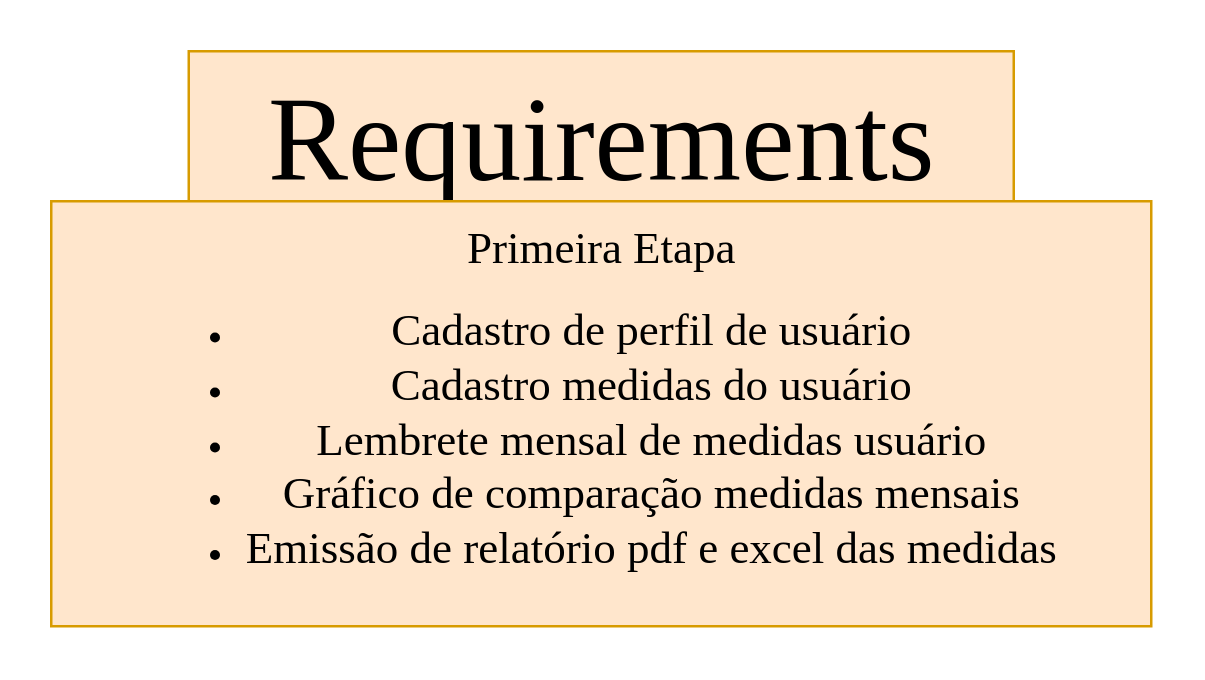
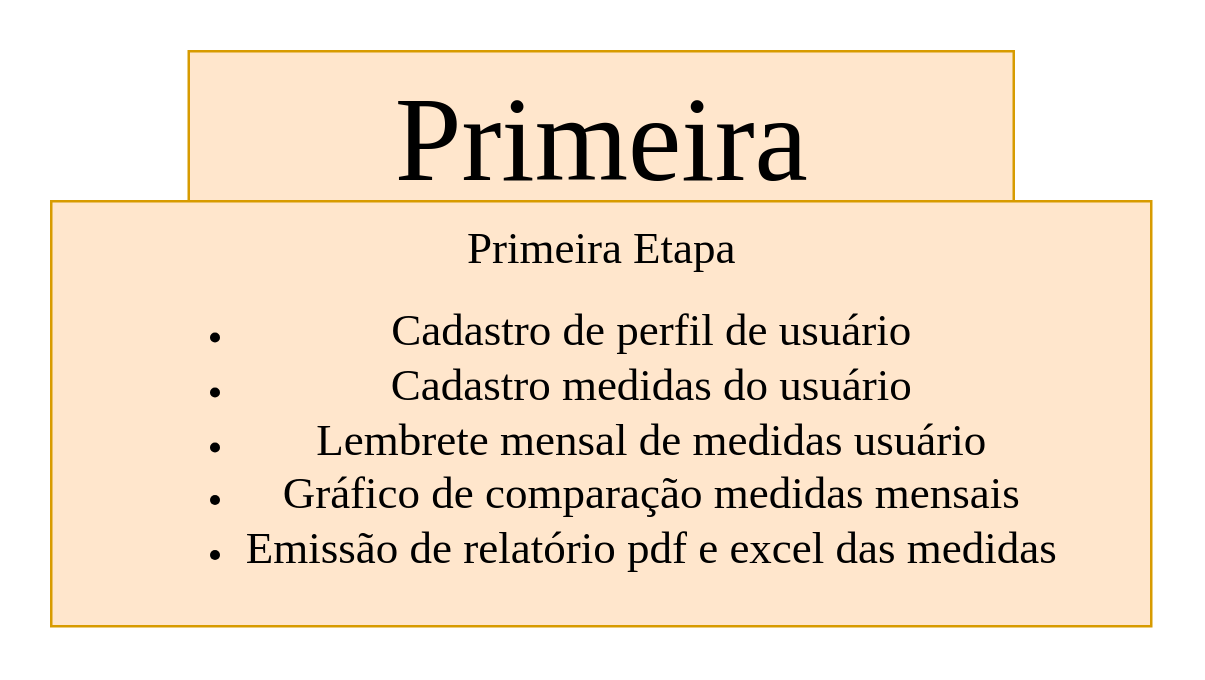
(603, 139) -> (603, 139)
